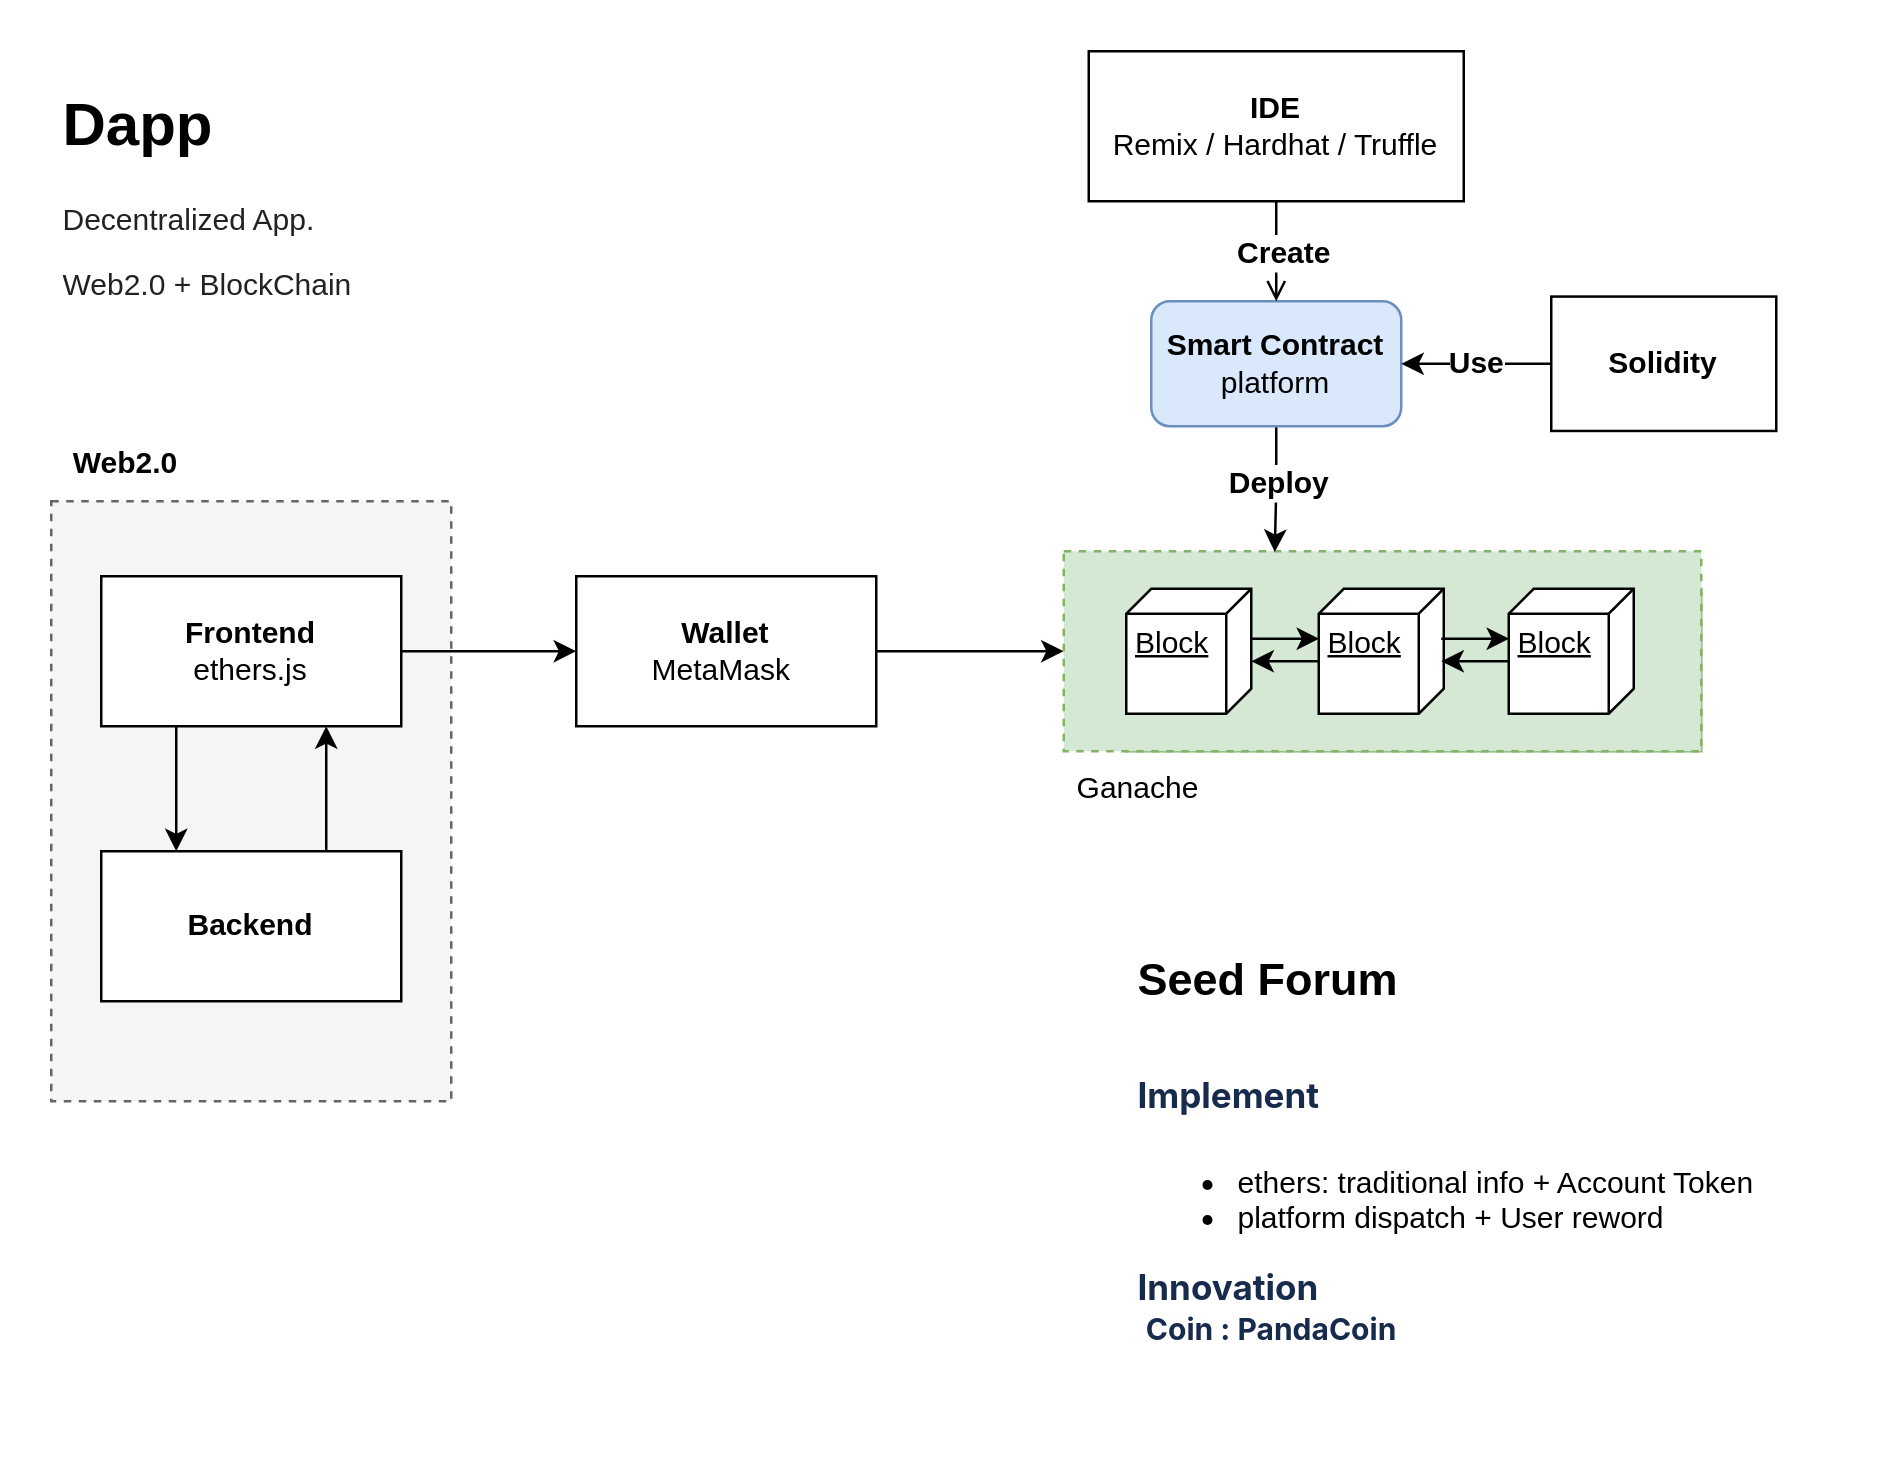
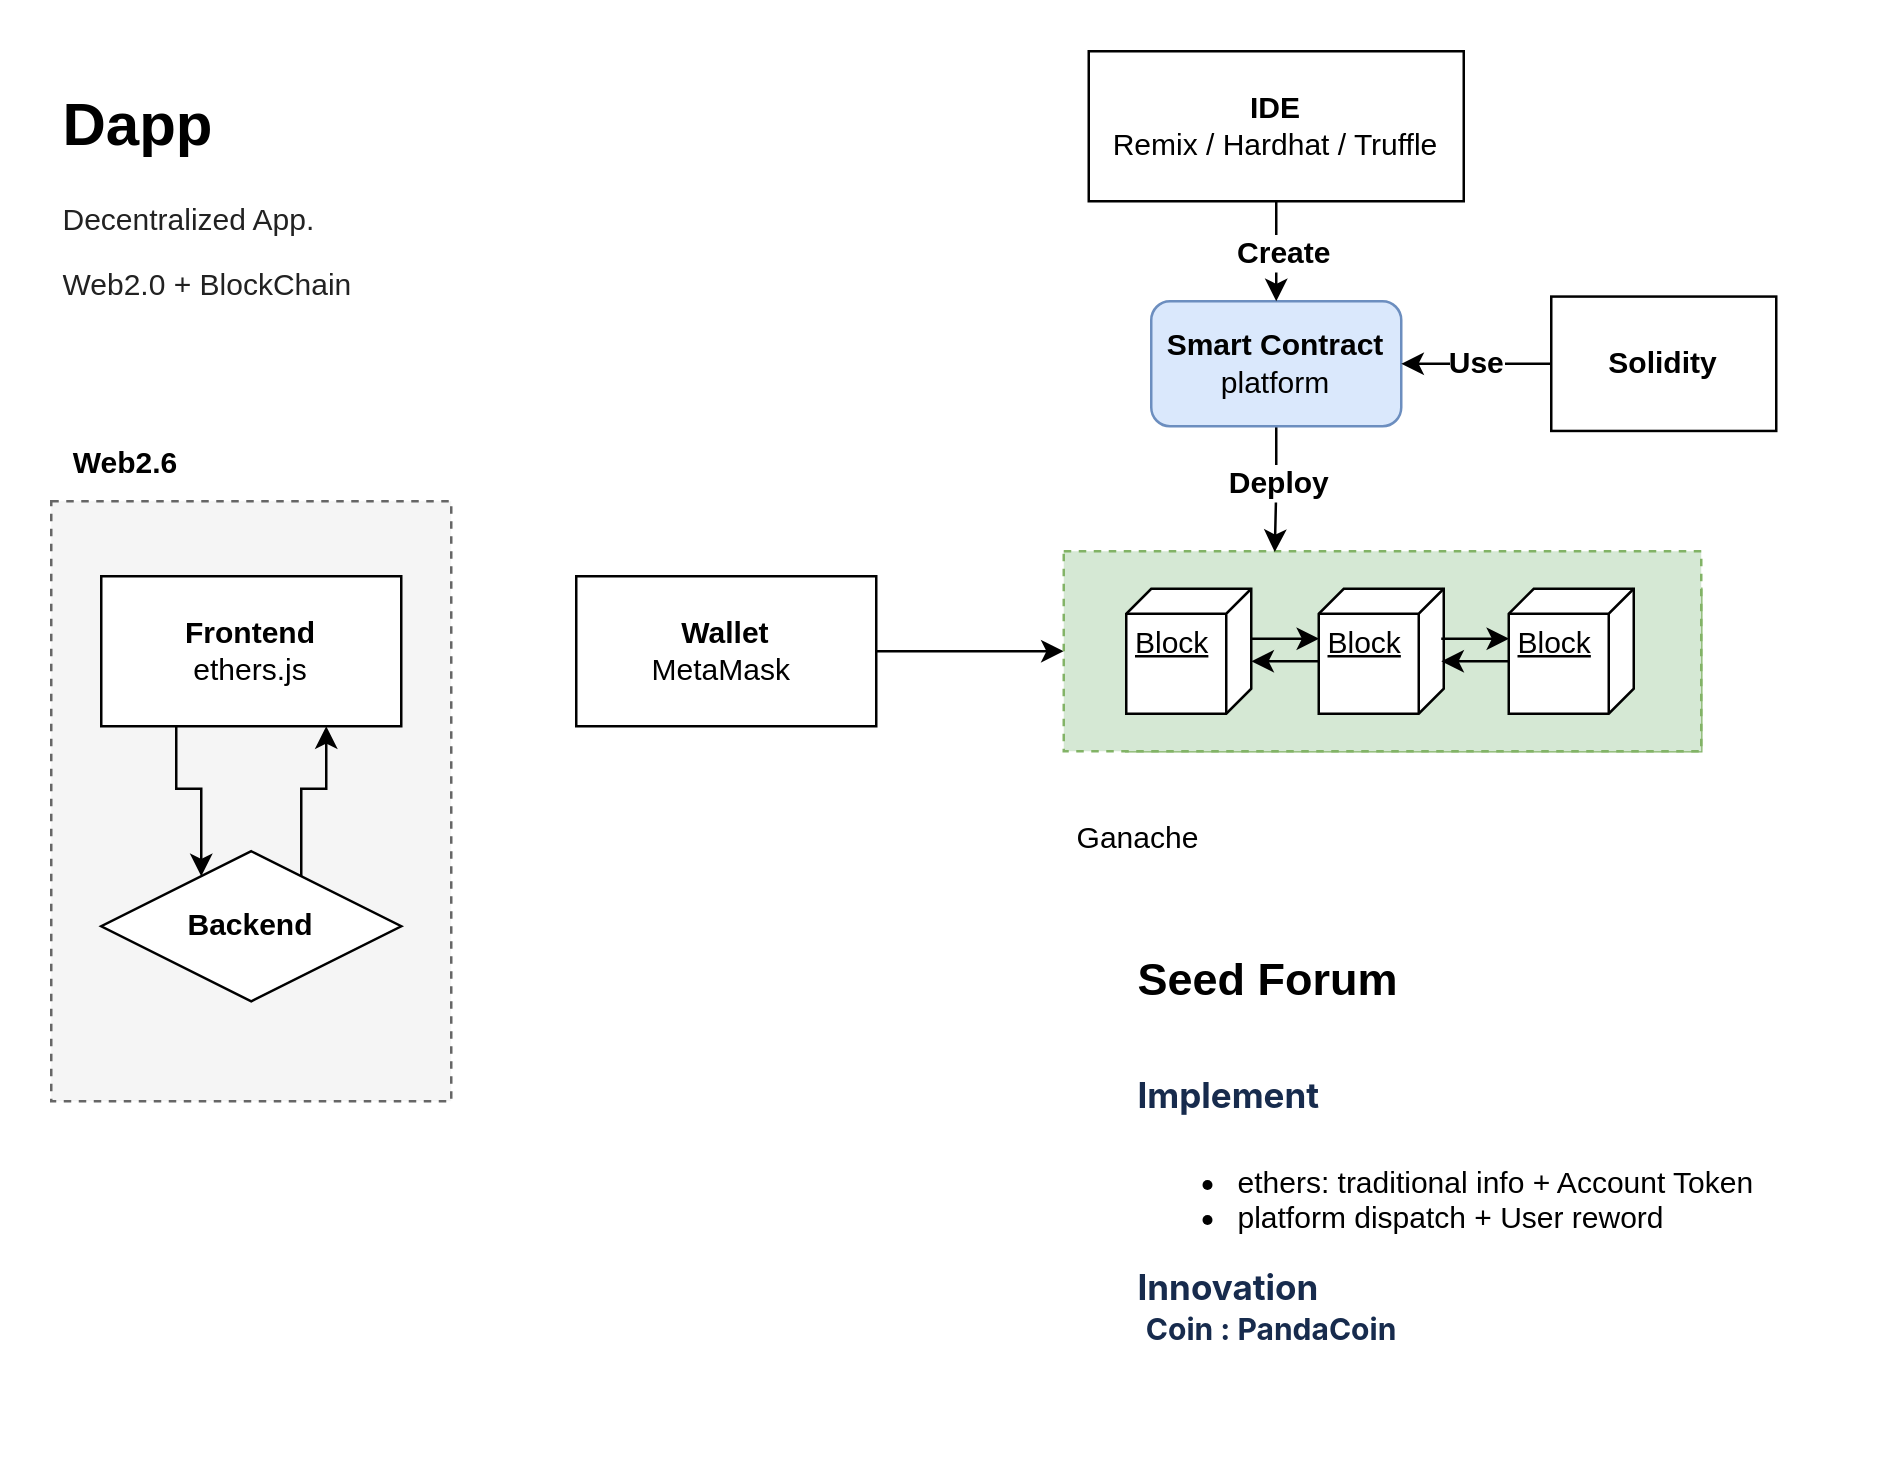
(1276, 287) -> (1276, 283)
(126, 464) -> (126, 464)
(480, 651) -> none
(1139, 789) -> (1139, 839)
(251, 926) -> (251, 926)
